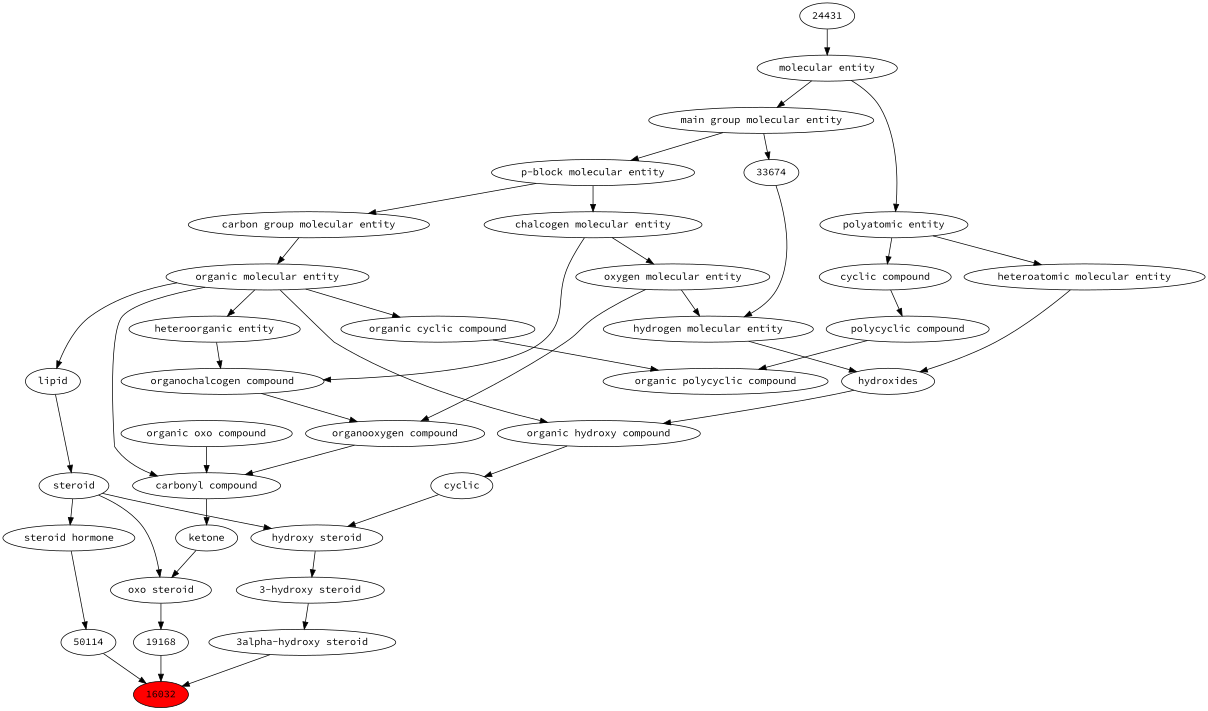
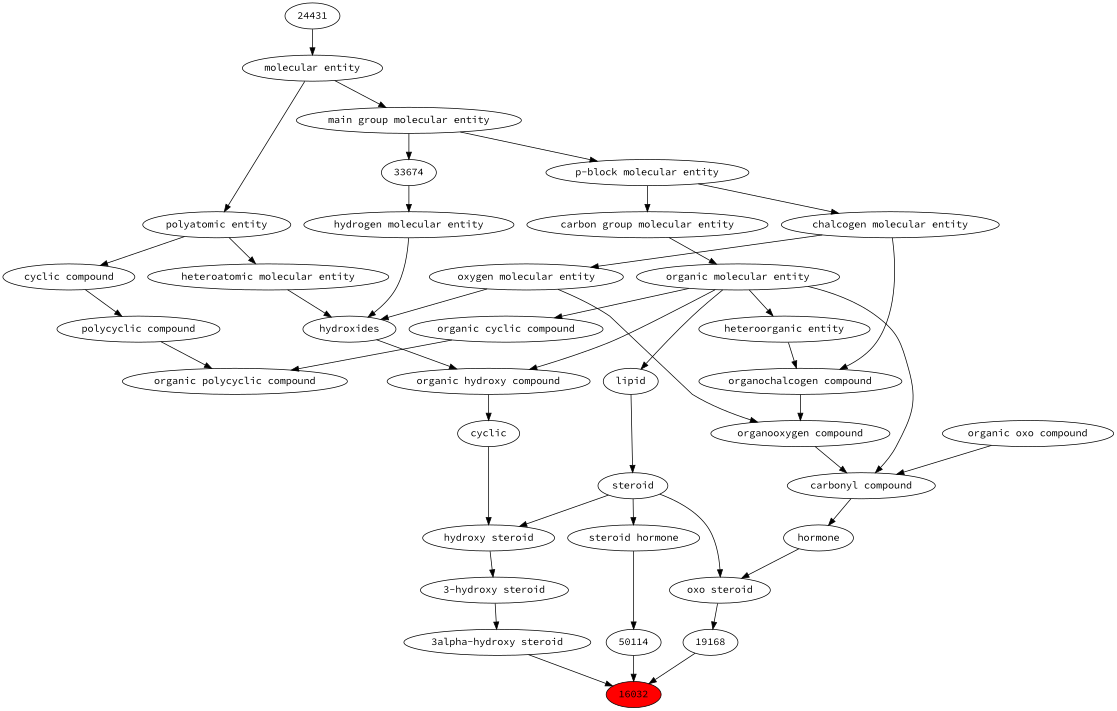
(688, 300) -> (438, 303)
(207, 538) -> (819, 538)
